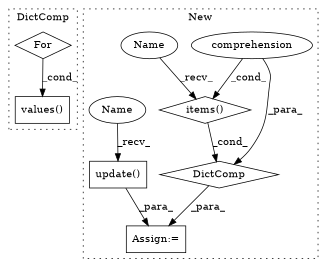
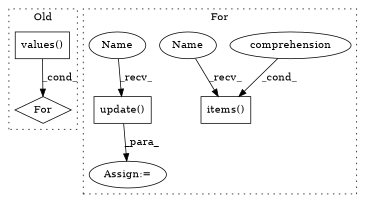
(43, 17) -> (43, 17)
(201, 17) -> (220, 17)
(43, 74) -> (43, 74)
(205, 110) -> (226, 110)
(219, 175) -> none
(156, 239) -> (128, 175)
